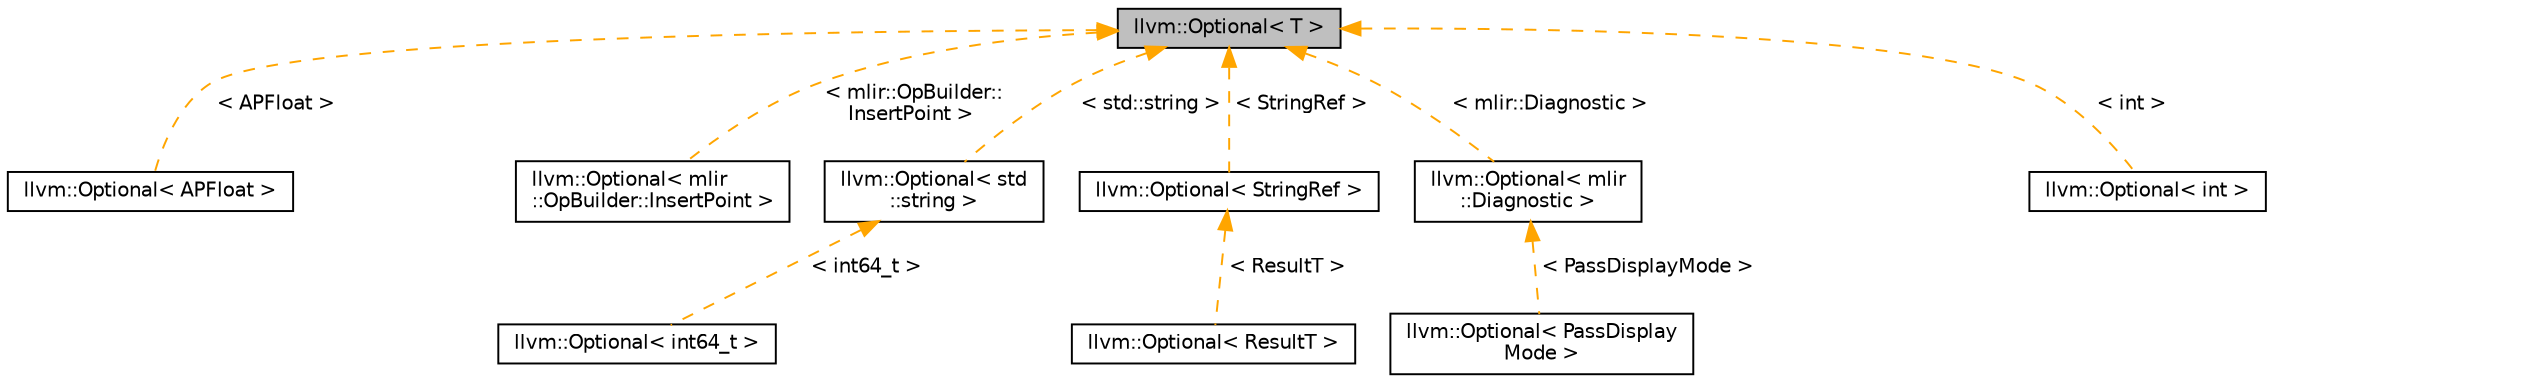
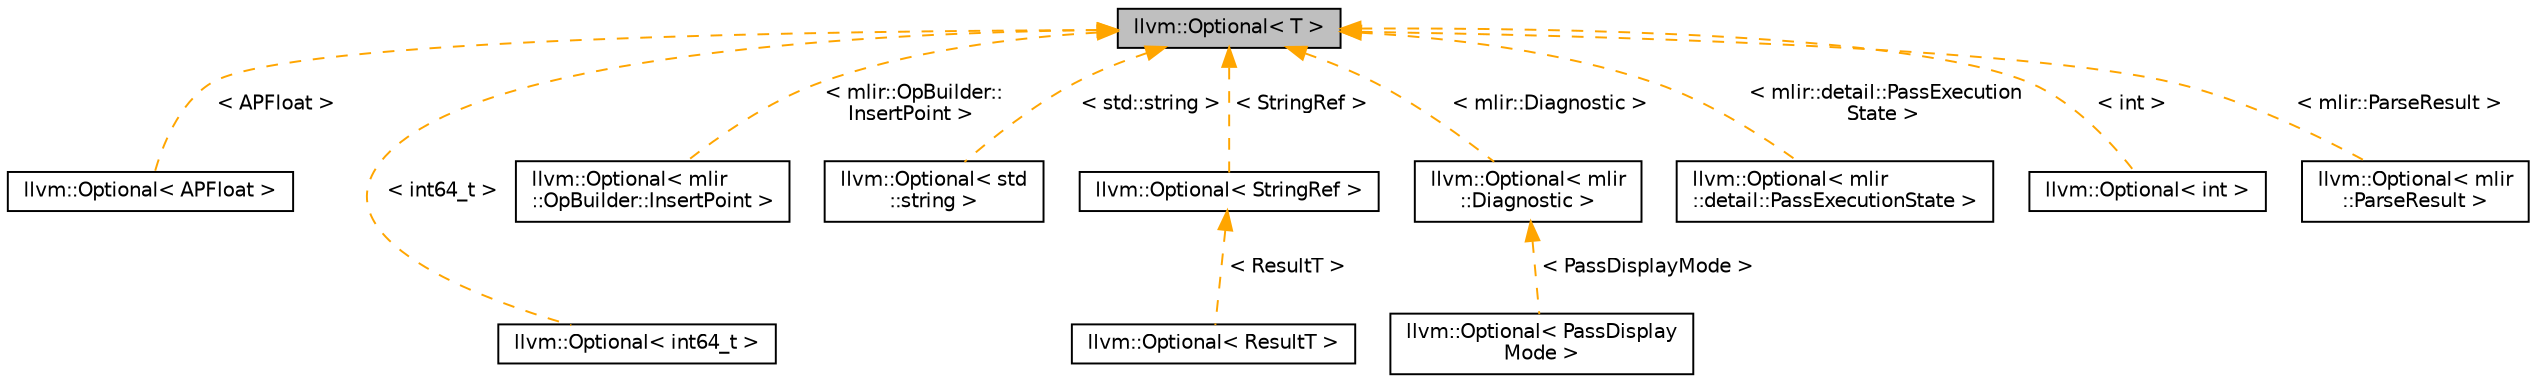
none -> (1835, 192)
none -> (2415, 192)
(766, 278) -> (585, 74)
